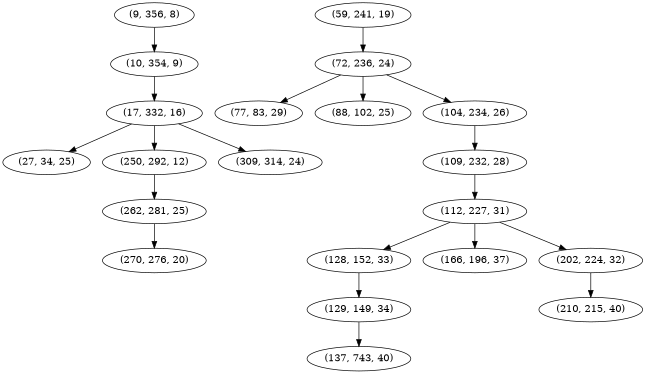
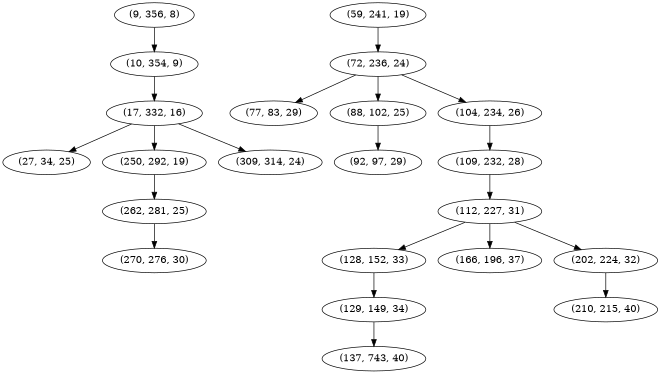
(154, 162) -> (154, 162)
none -> (378, 162)
(154, 261) -> (154, 261)
